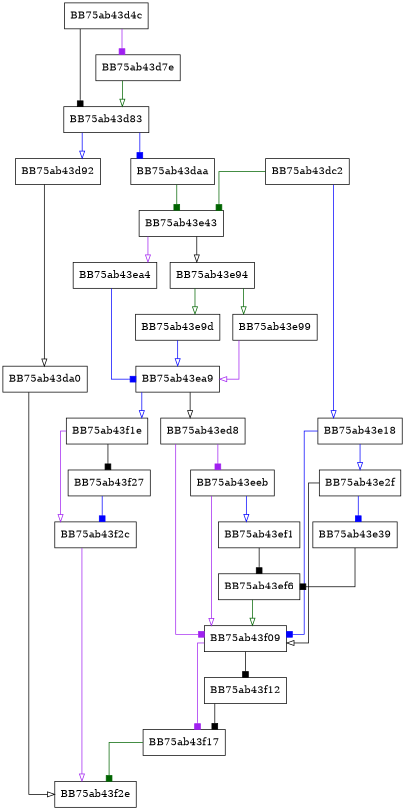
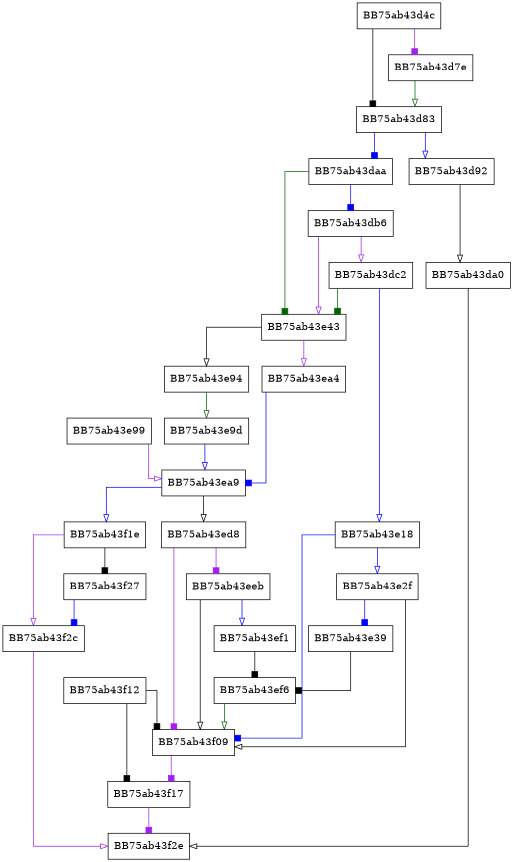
none -> (351, 223)
(244, 298) -> none
(211, 557) -> (200, 661)
(245, 661) -> (157, 701)
(110, 742) -> (149, 817)
